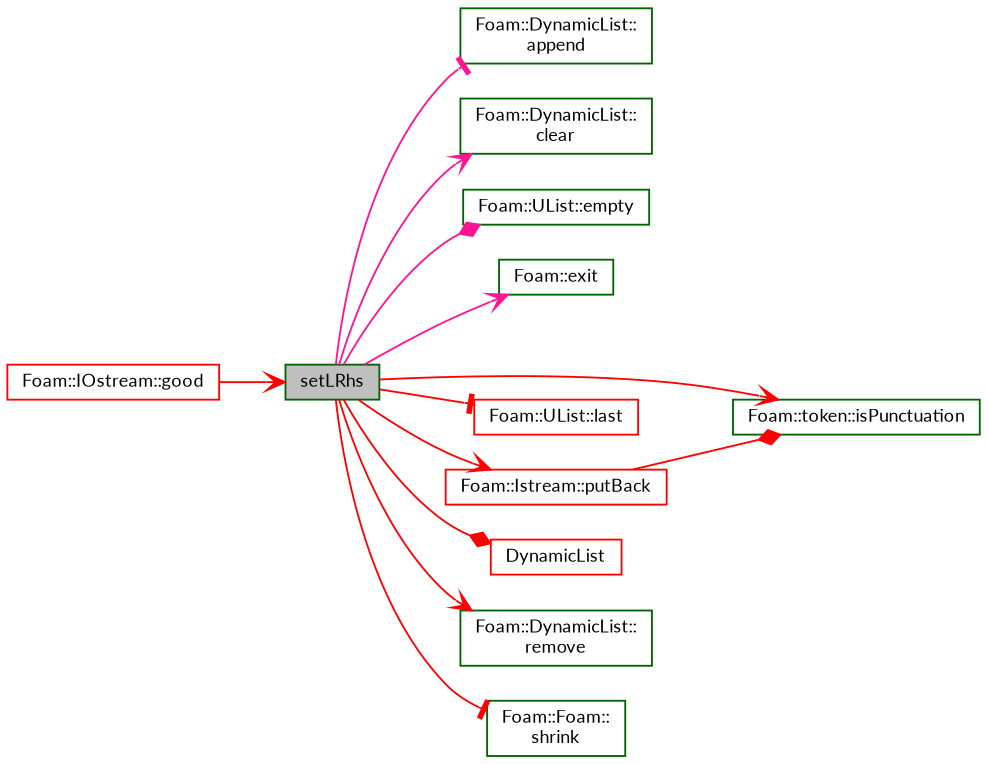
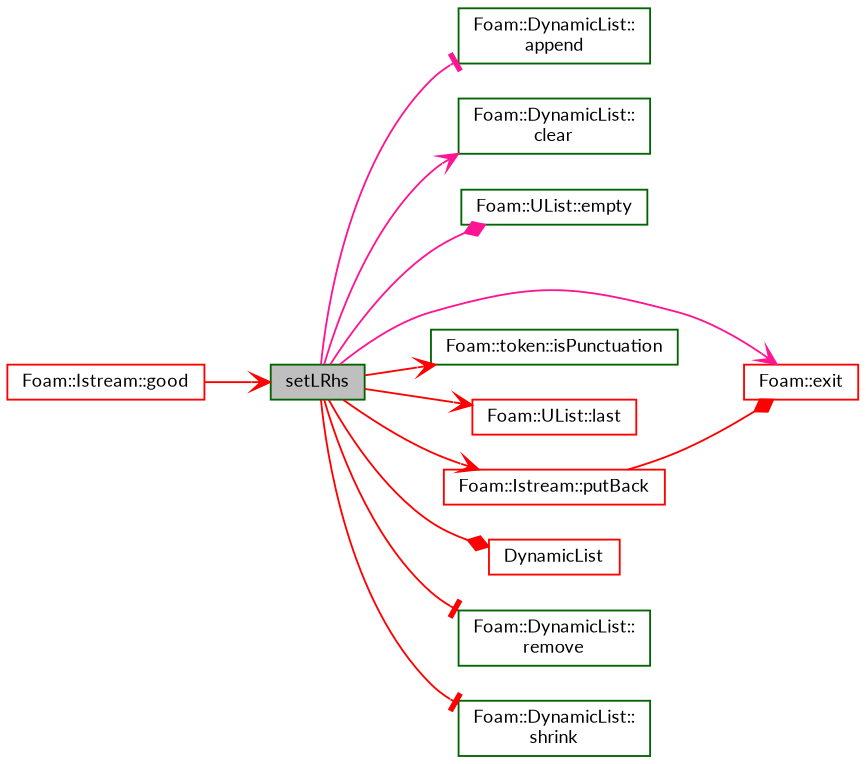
(556, 277) -> (801, 382)
(113, 382) -> (106, 382)
(422, 396) -> (409, 396)
(696, 455) -> (693, 445)
(384, 508) -> (371, 514)
(556, 728) -> (554, 728)
